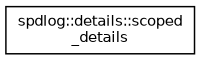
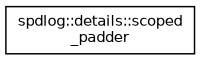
(100, 30) -> (100, 30)
